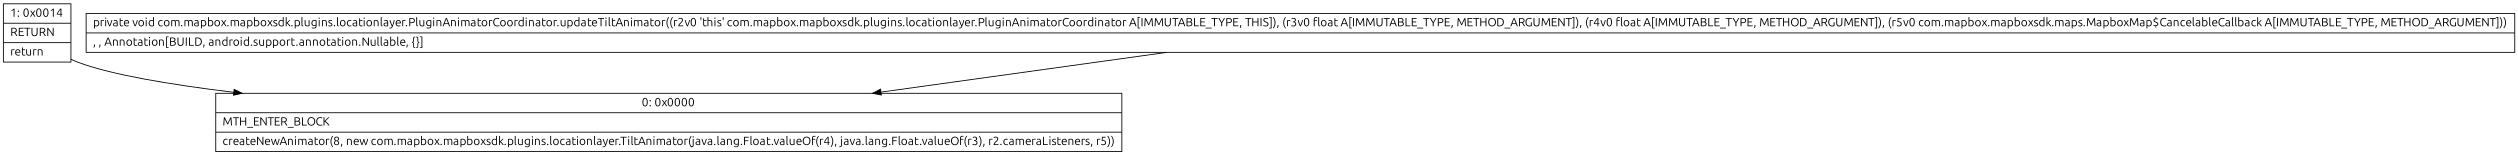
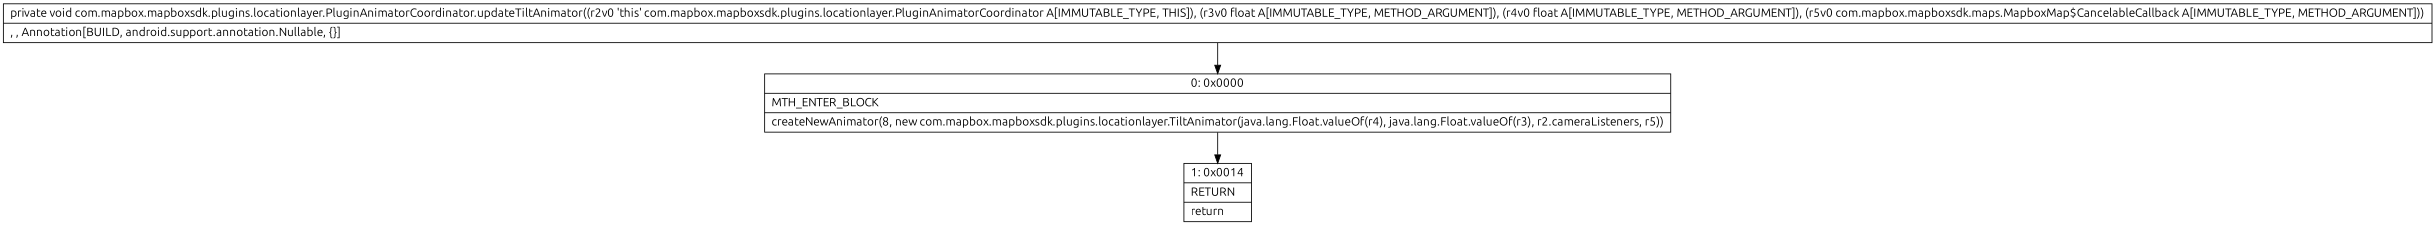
(151, 80) -> (1218, 144)
